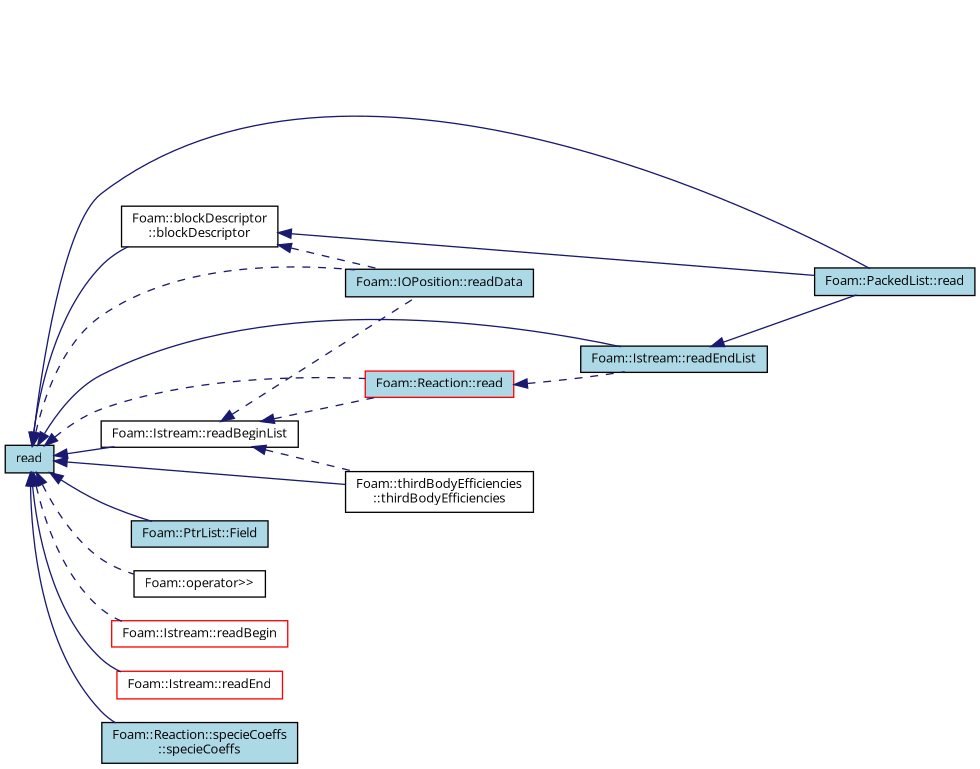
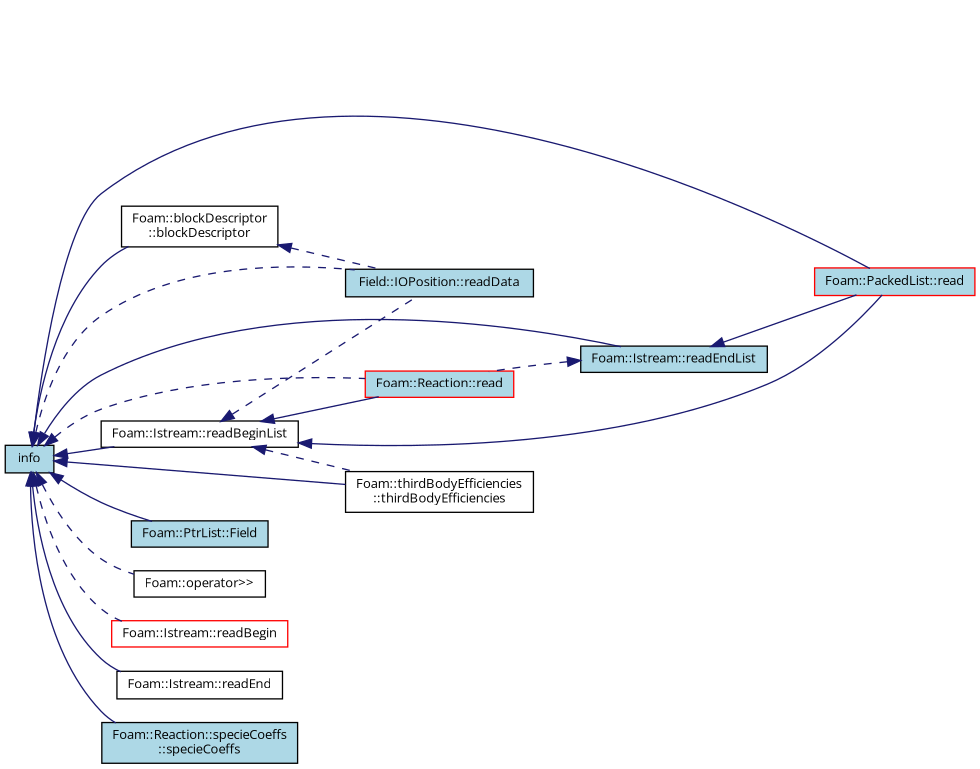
(553, 255) -> (615, 427)
(895, 282) -> (895, 282)
(439, 283) -> (439, 283)
(576, 378) -> (528, 366)
(326, 408) -> (326, 408)
(30, 459) -> (30, 459)
(200, 685) -> (200, 685)
